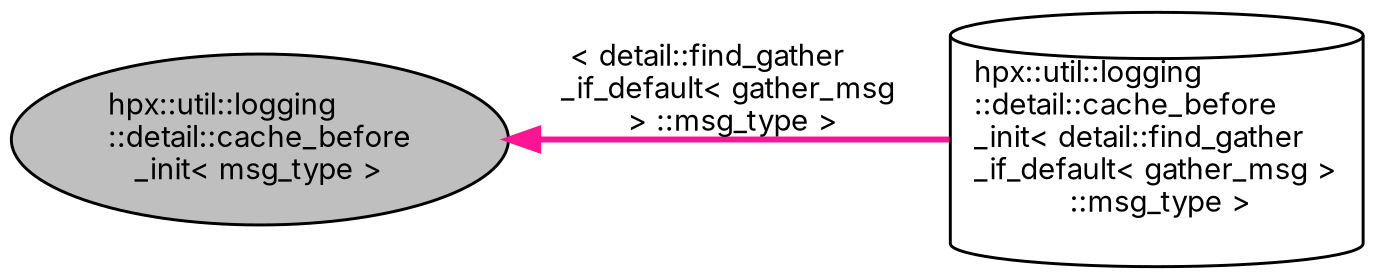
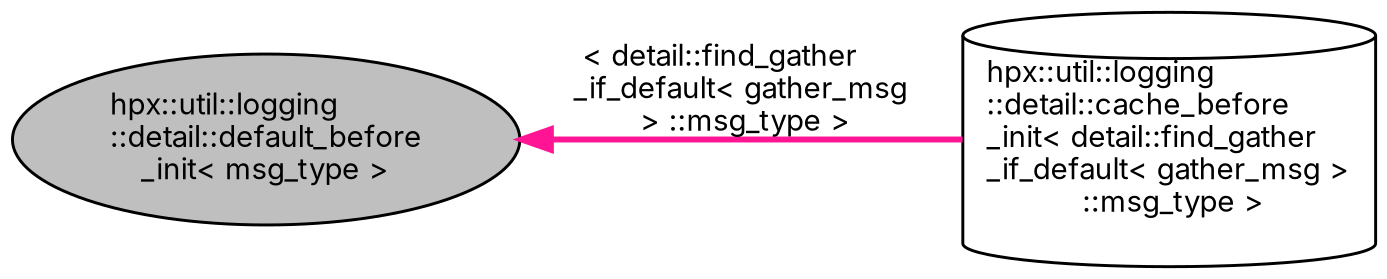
(260, 140) -> (266, 140)
